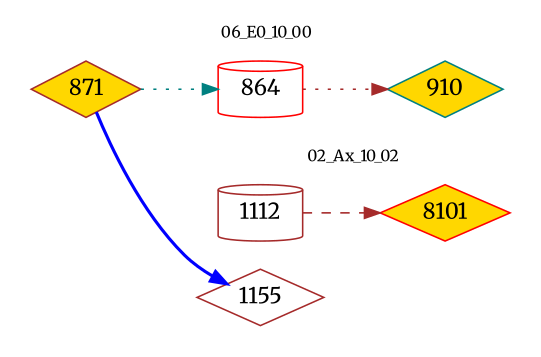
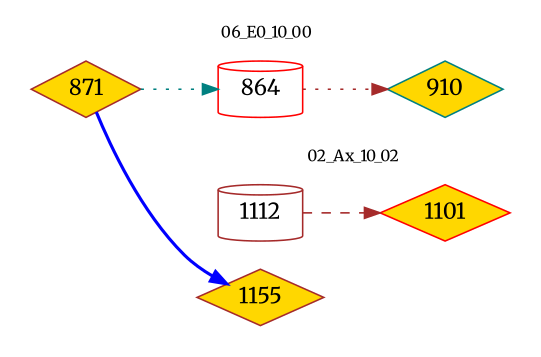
(445, 213) -> (445, 213)
(260, 297) -> (260, 297)
